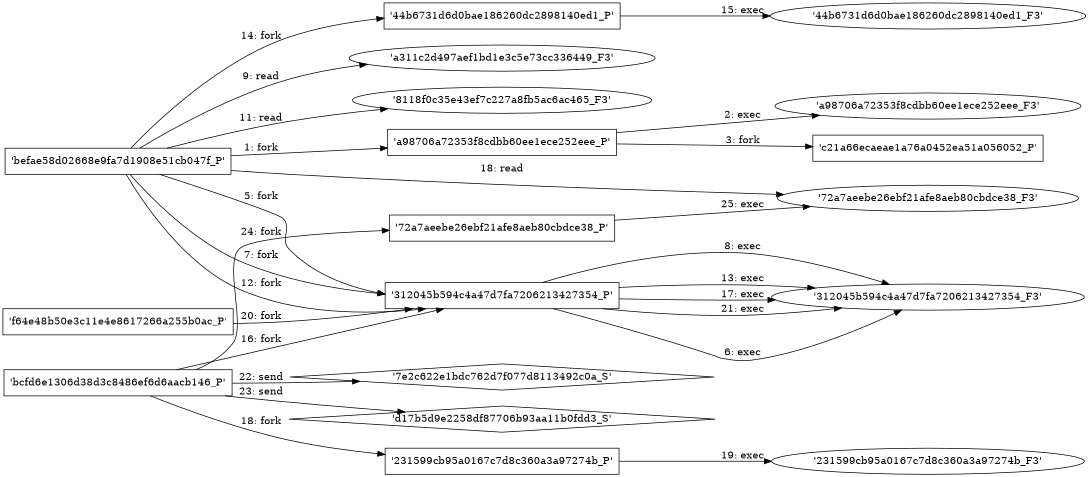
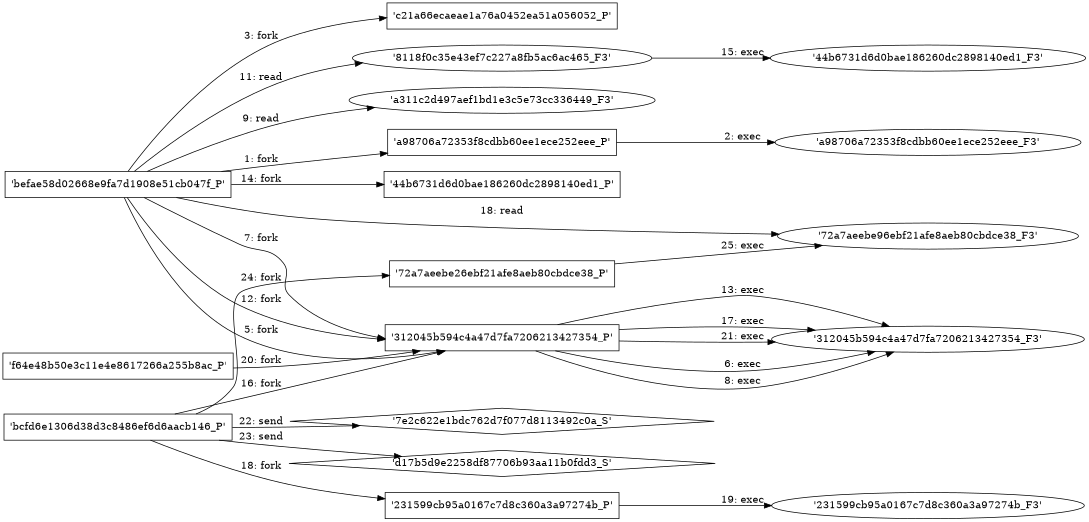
(692, 16) -> (707, 58)
(711, 145) -> (236, 64)
(928, 198) -> (928, 236)
(118, 322) -> (118, 366)
